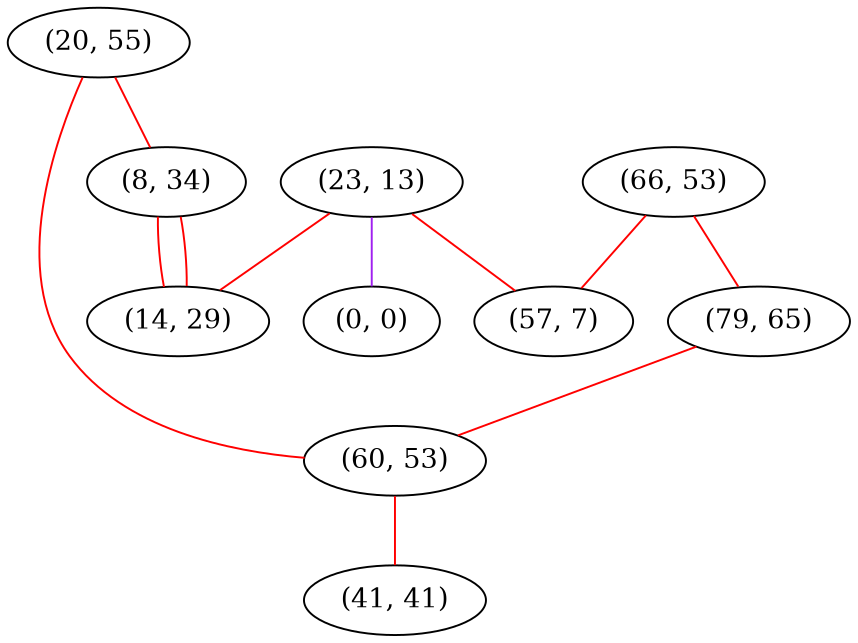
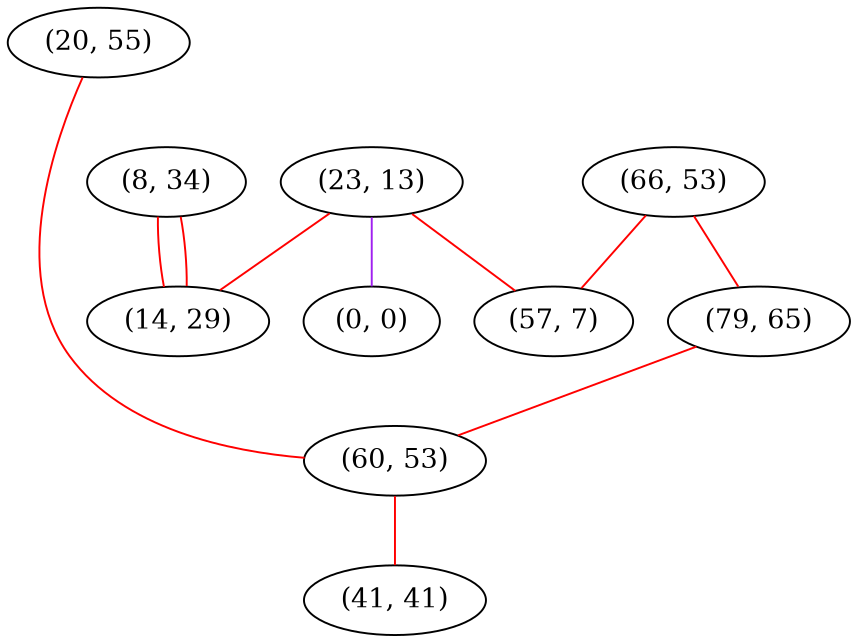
(133, 112) -> none
